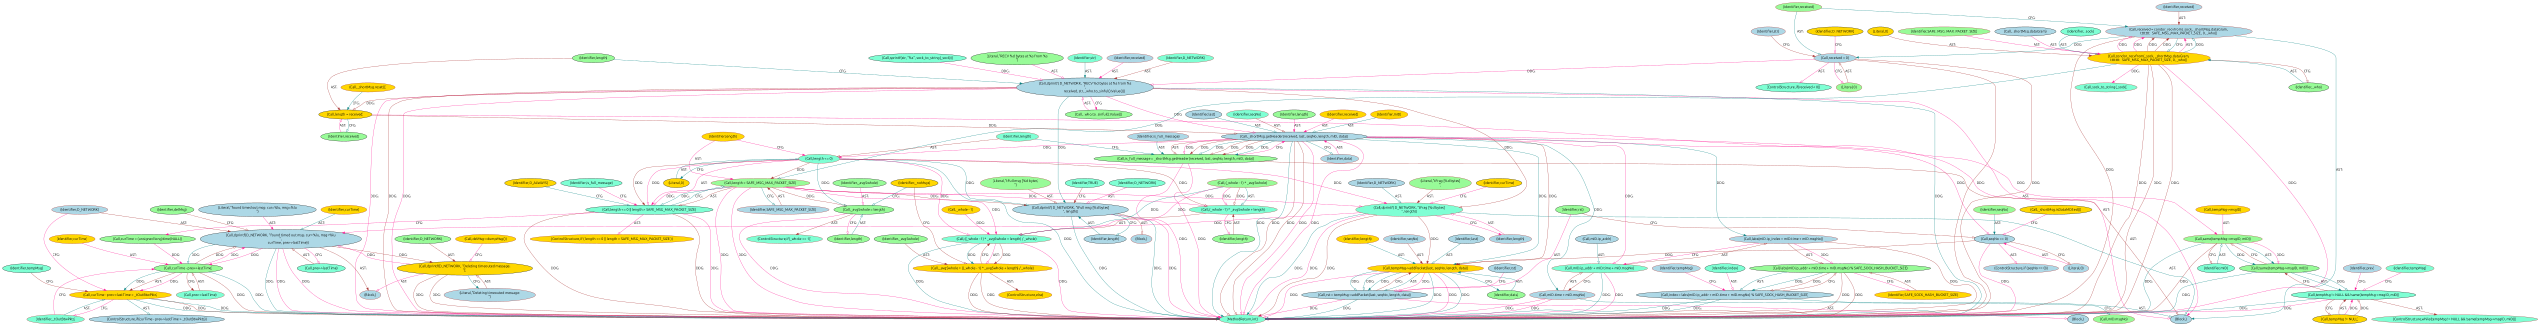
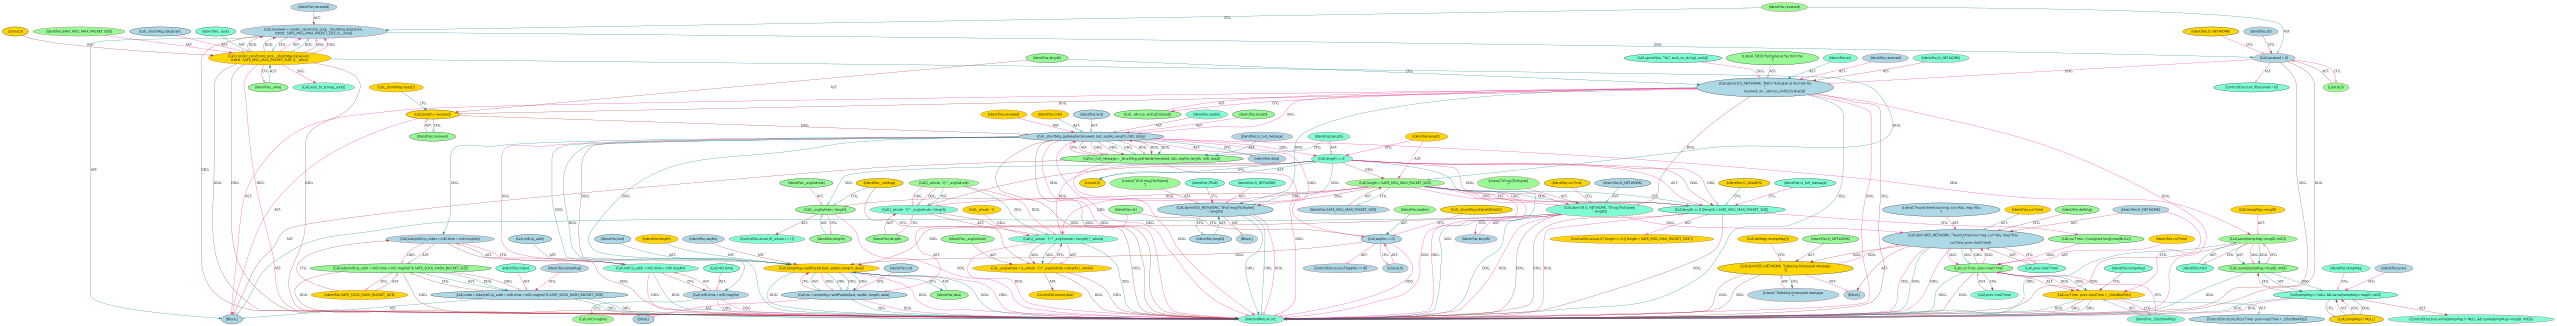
none -> (1118, 229)
none -> (314, 253)
none -> (722, 268)
